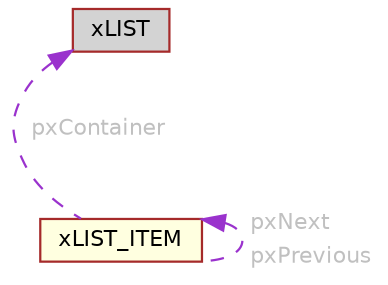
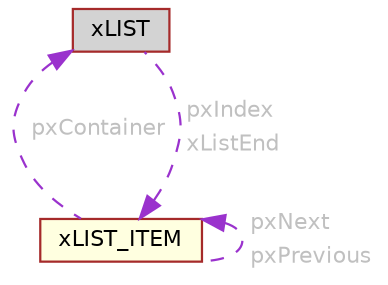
none -> (180, 124)
